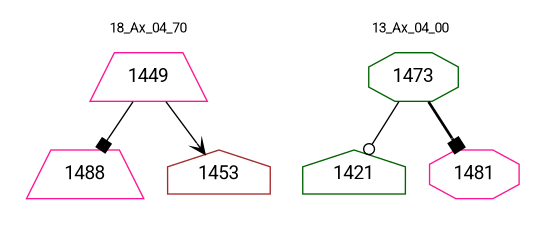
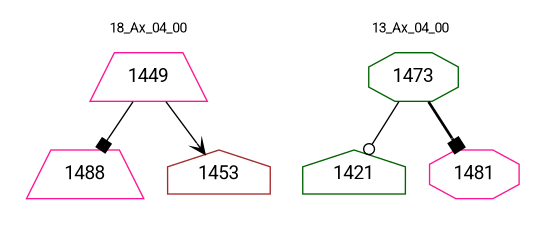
(149, 29) -> (149, 29)
